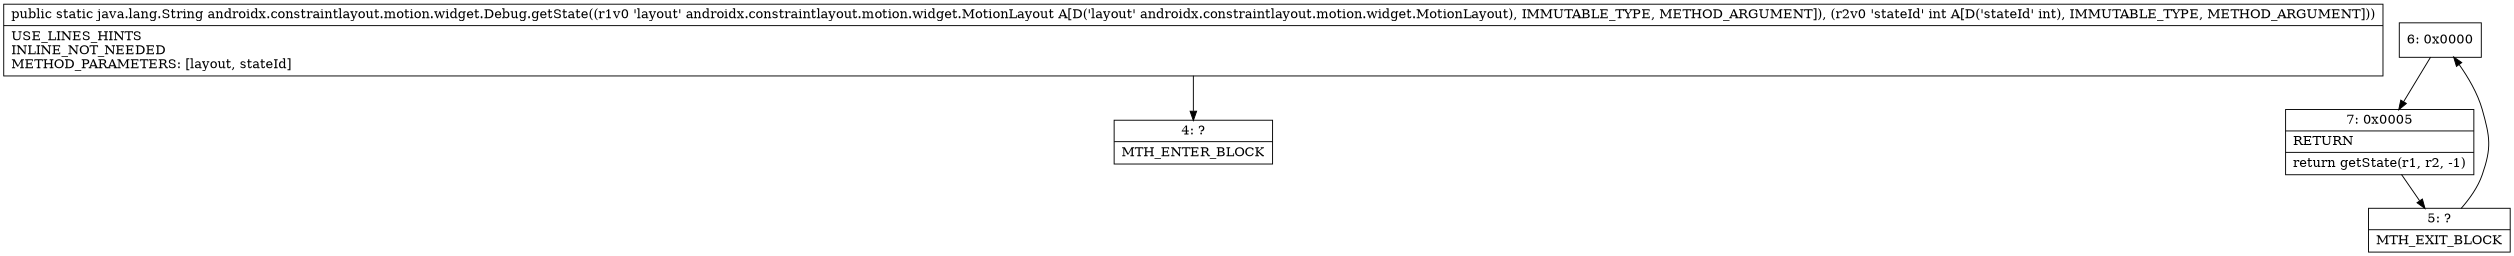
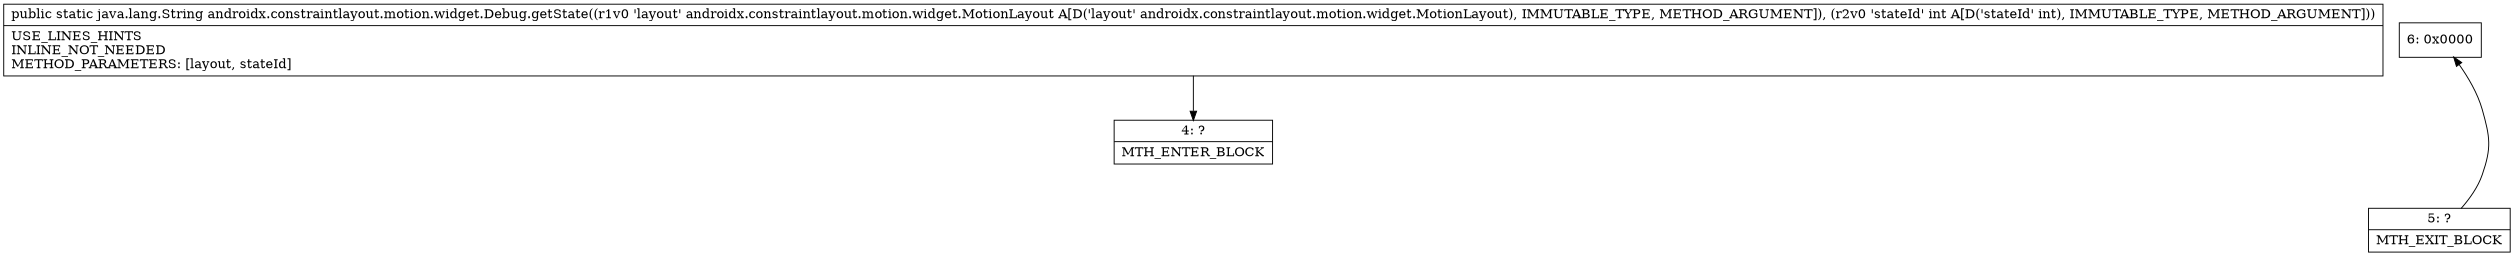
(2380, 142) -> none
